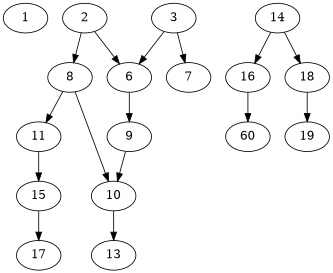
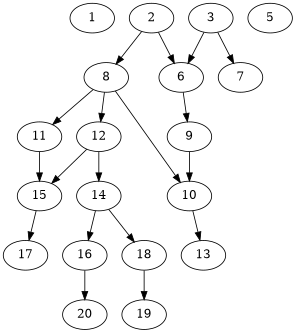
none -> (270, 18)
none -> (99, 137)
(248, 137) -> (85, 315)
